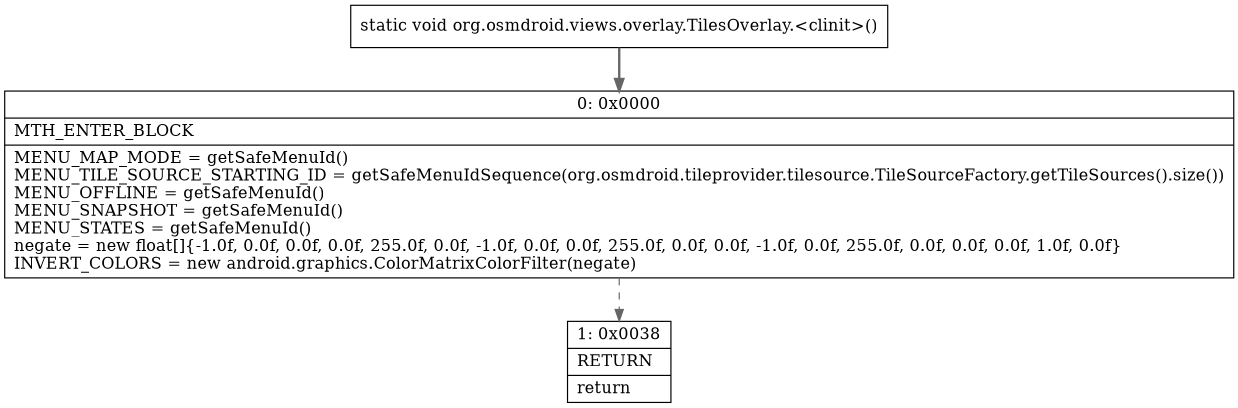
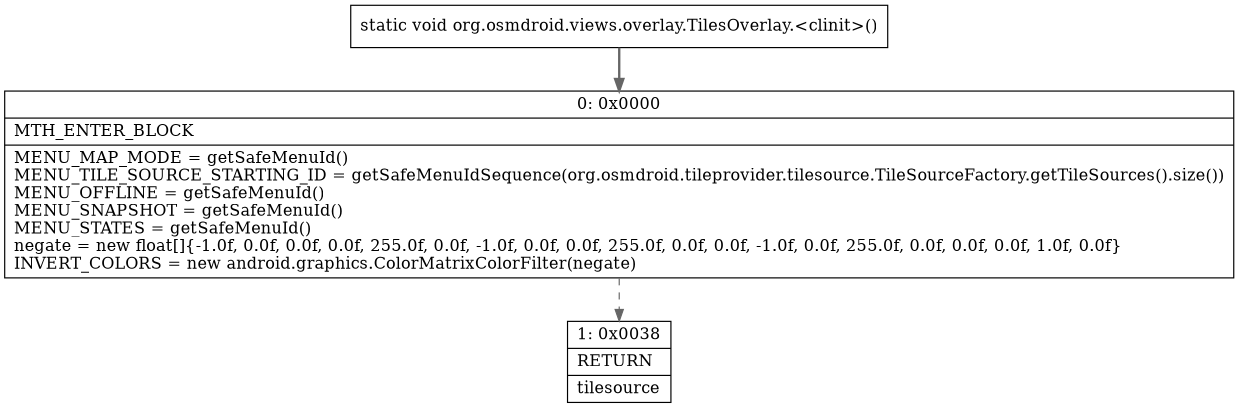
(604, 388) -> (619, 388)
